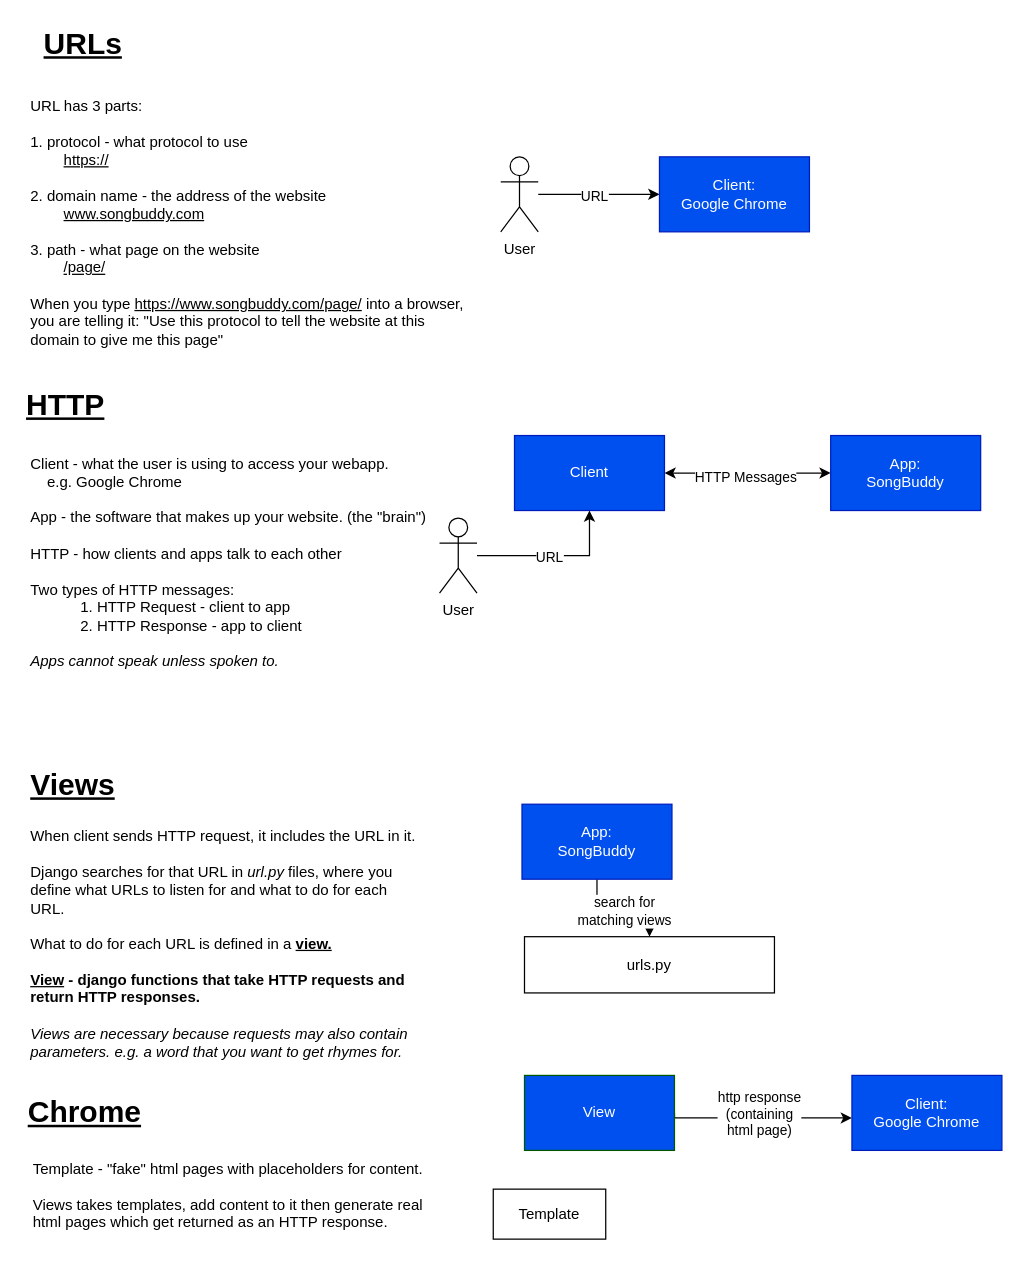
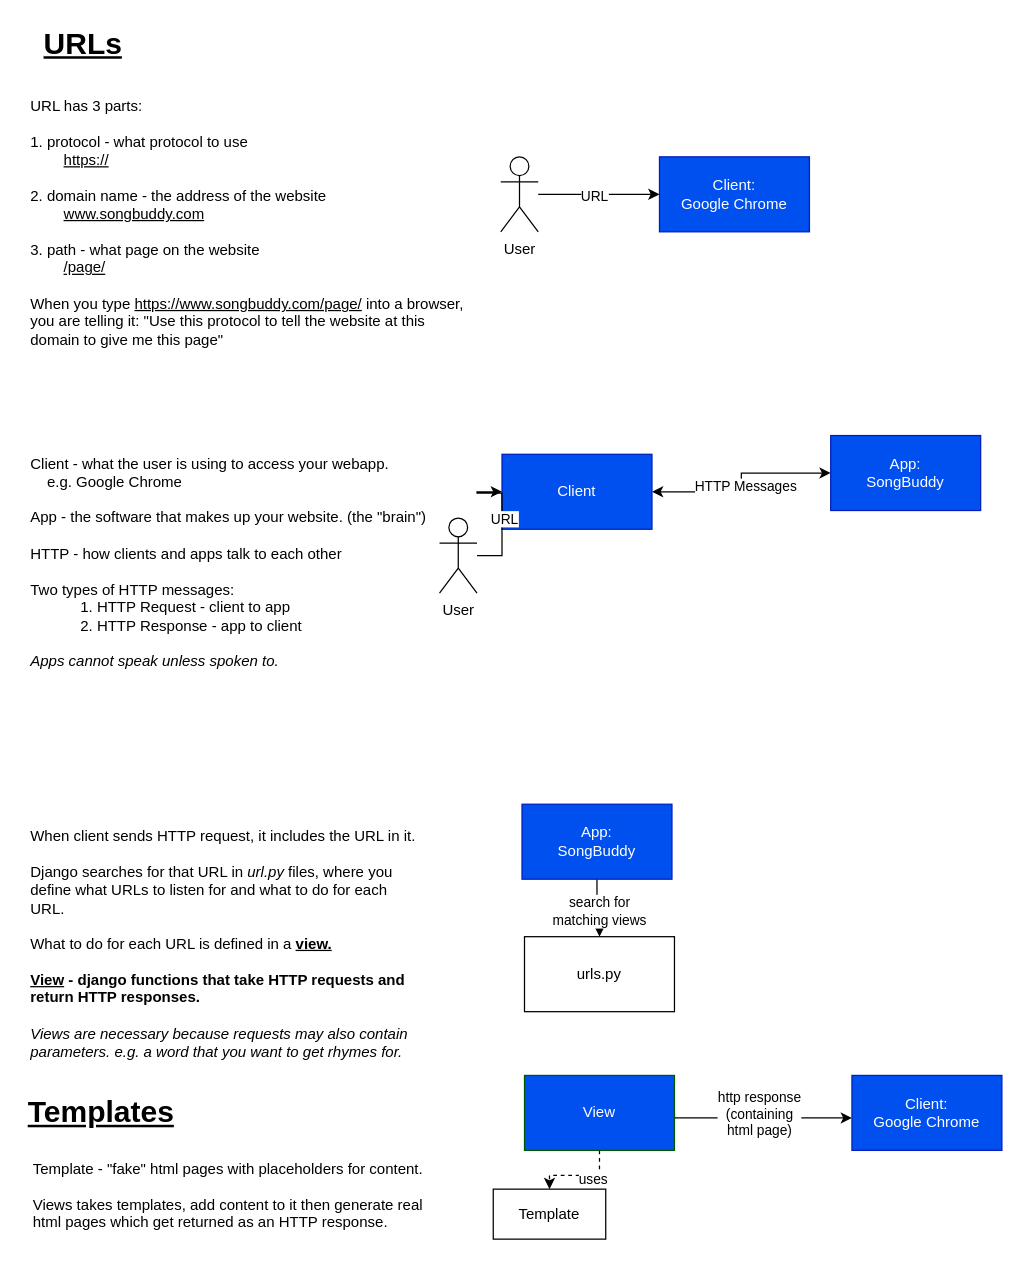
(66, 406) -> none
(589, 473) -> (577, 492)
(174, 786) -> none
(649, 965) -> (599, 974)
(79, 1113) -> (100, 1113)
none -> (584, 1176)
